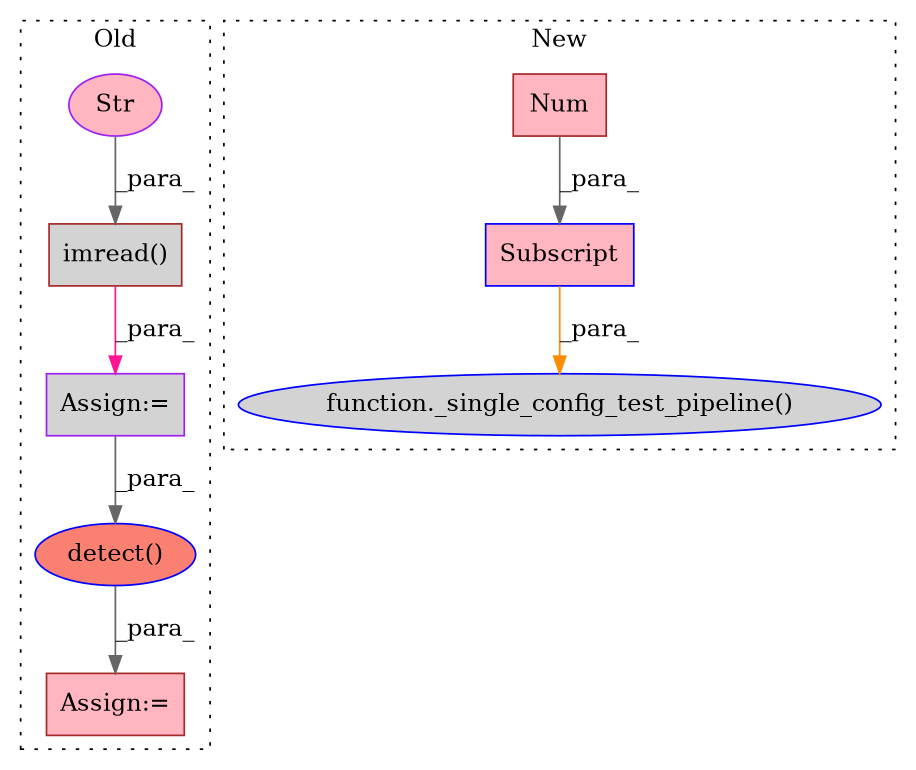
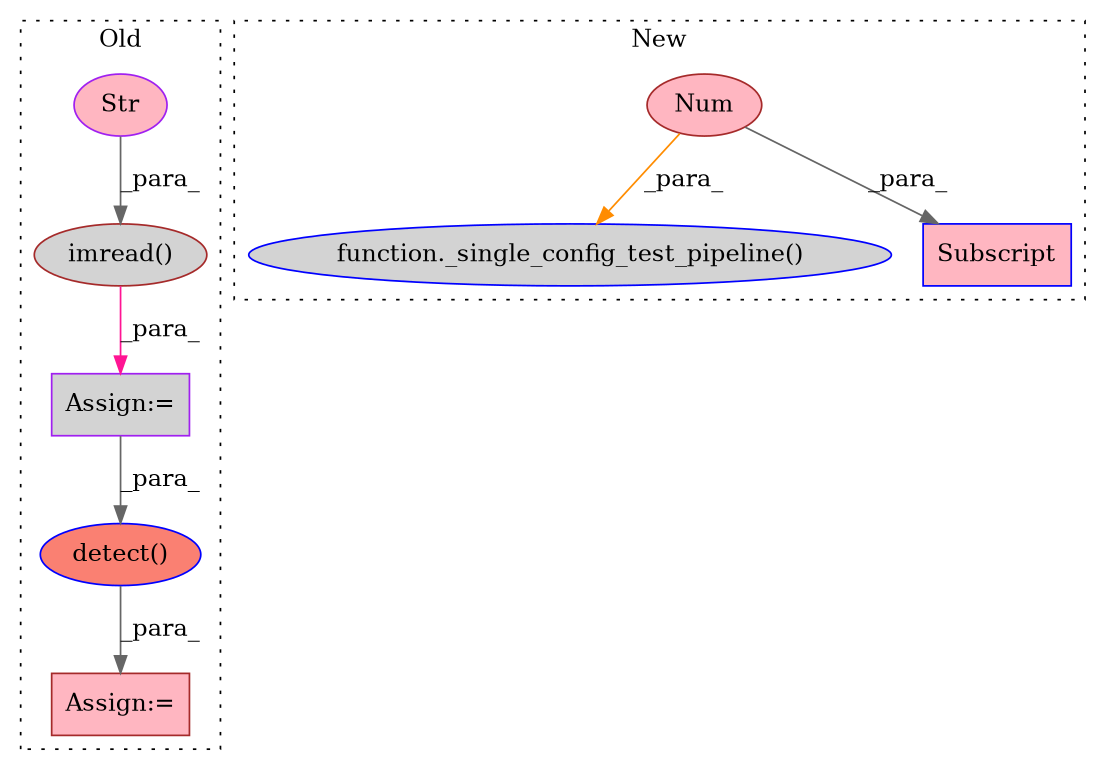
(560, 105) -> (704, 105)
(115, 255) -> (121, 255)
(560, 321) -> (644, 172)
